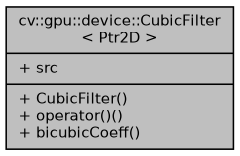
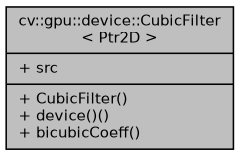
(71, 116) -> (64, 116)
